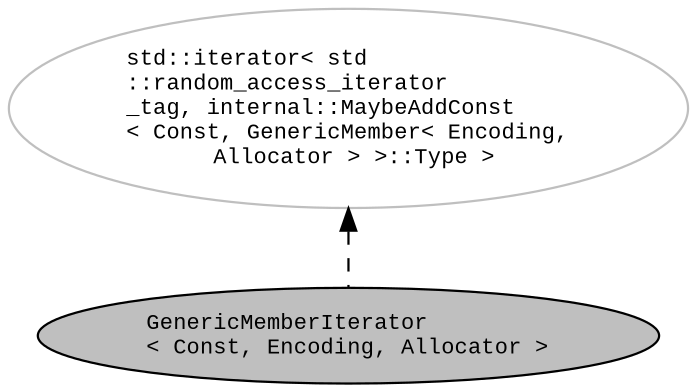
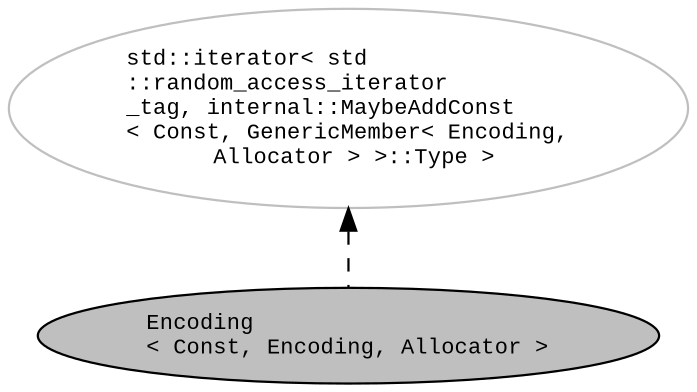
(348, 336) -> (348, 336)
